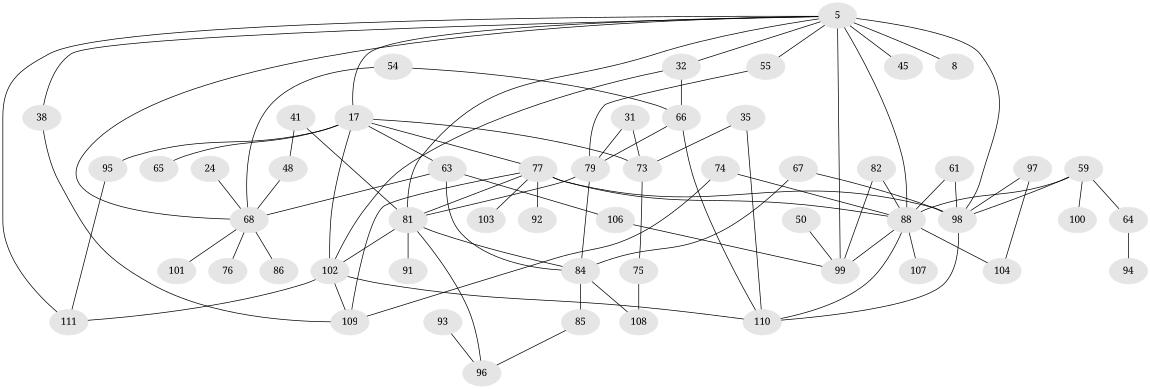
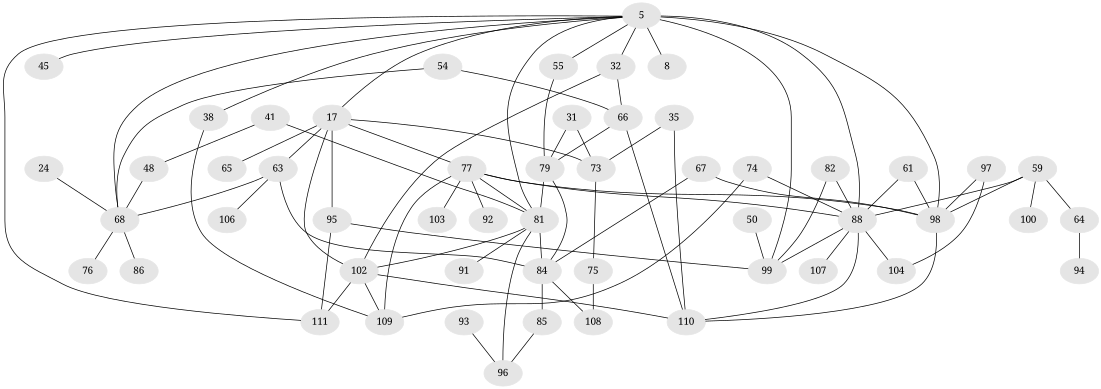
(728, 246) -> (549, 249)
(177, 271) -> none
